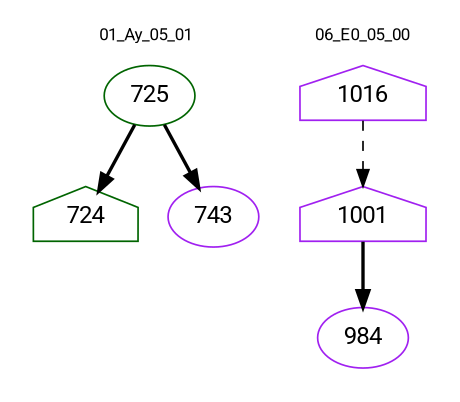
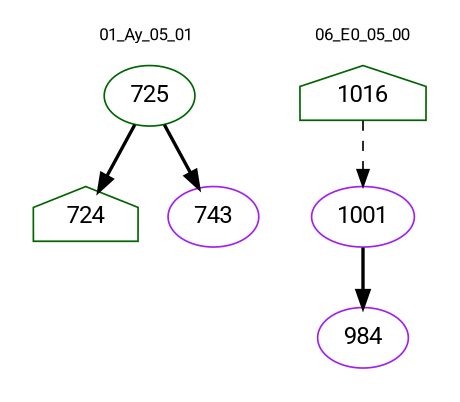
(363, 96) -> (363, 96)
(363, 217) -> (363, 217)
